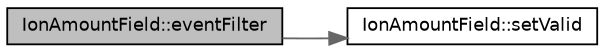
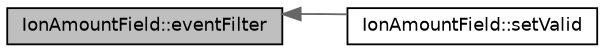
(306, 38) -> (324, 14)
